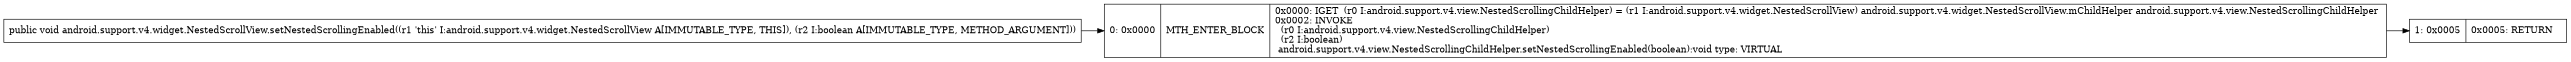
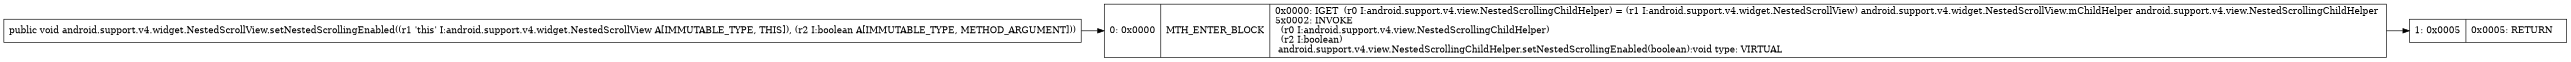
(1317, 21) -> (1317, 21)
